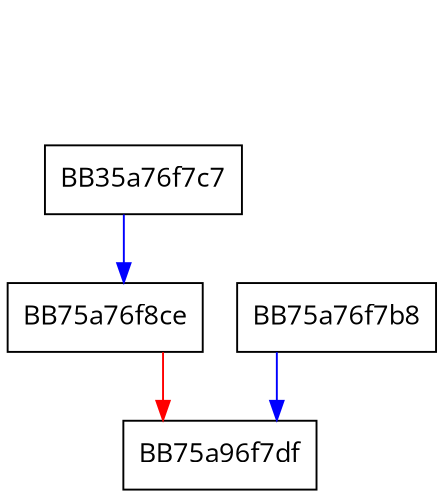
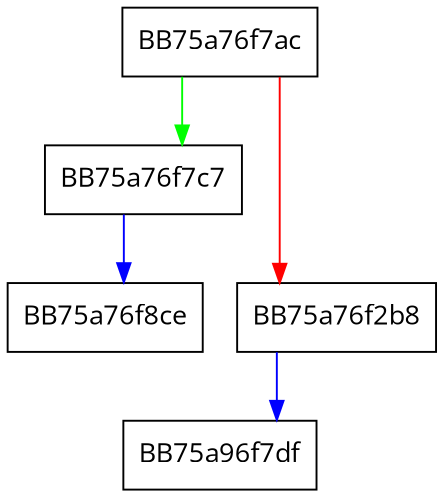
none -> (220, 42)
(143, 180) -> (143, 180)
(337, 317) -> (337, 317)
(163, 377) -> none
